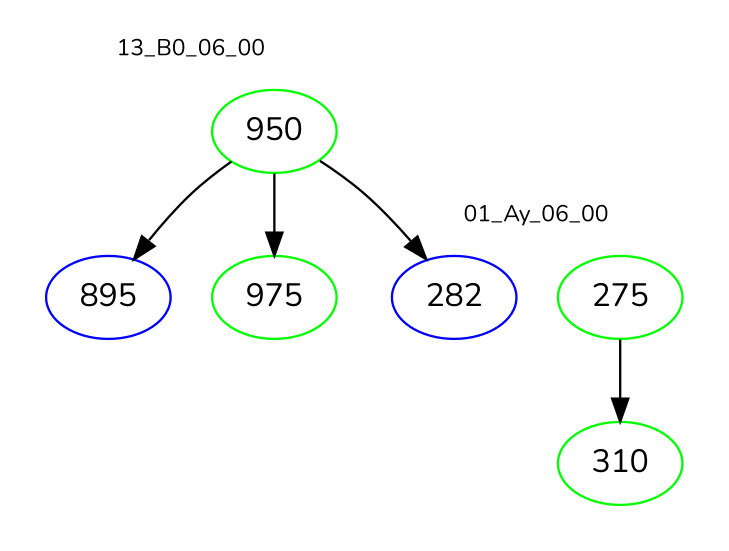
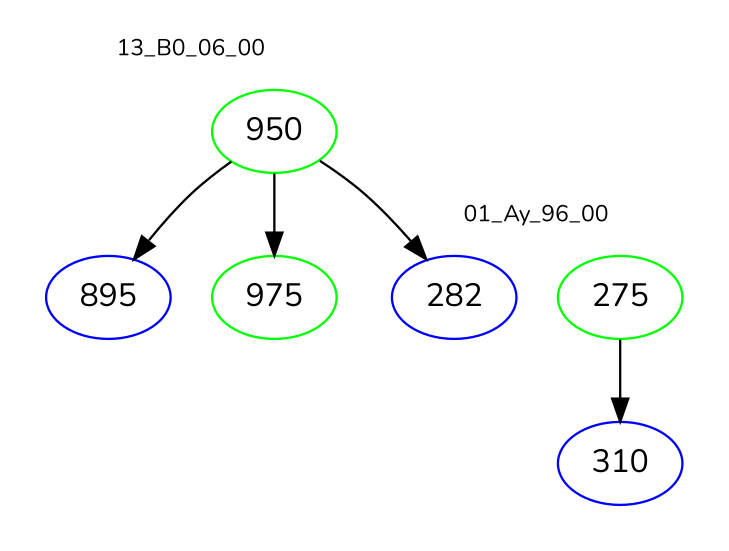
(537, 216) -> (537, 216)
(620, 463) -> (620, 463)
